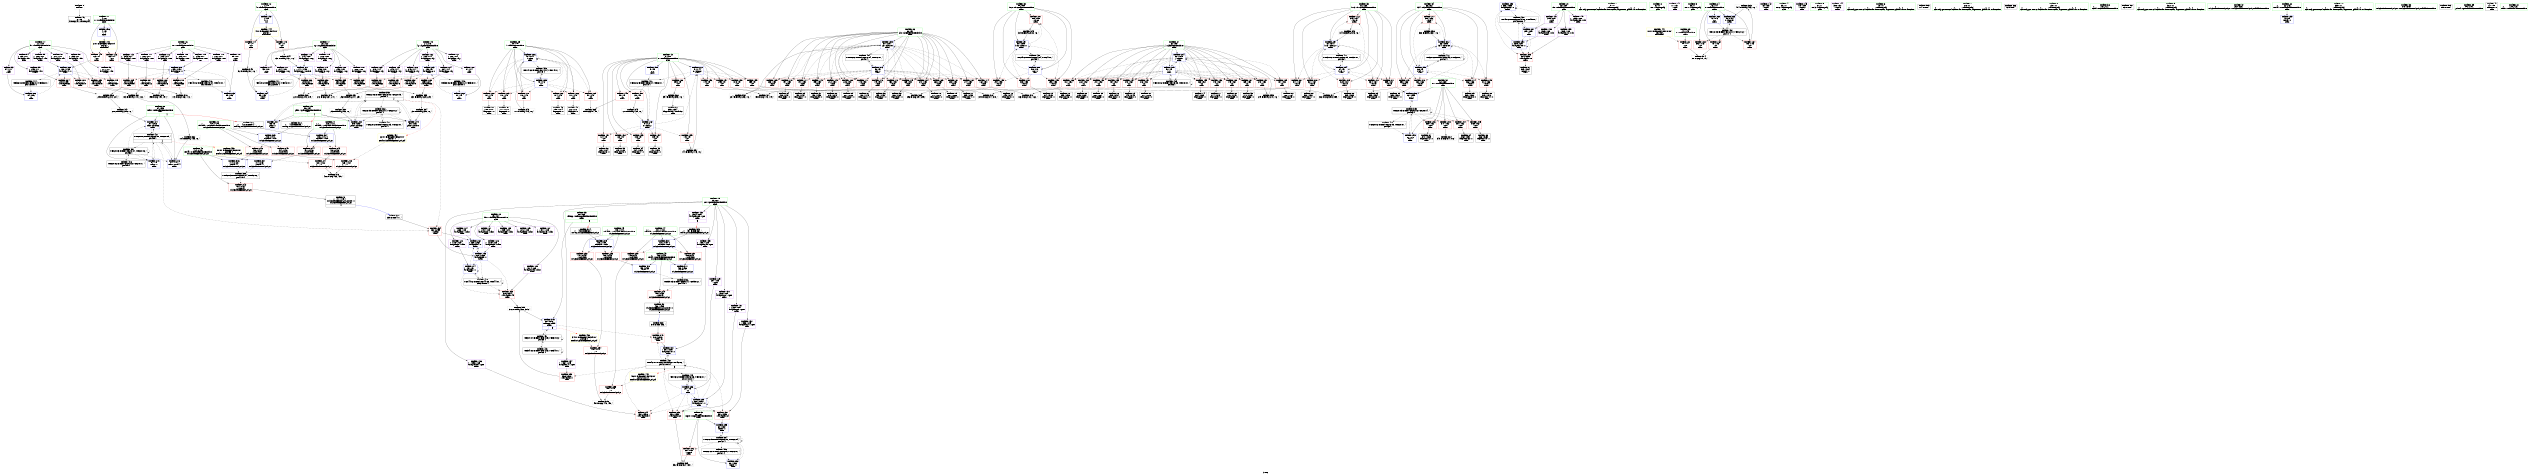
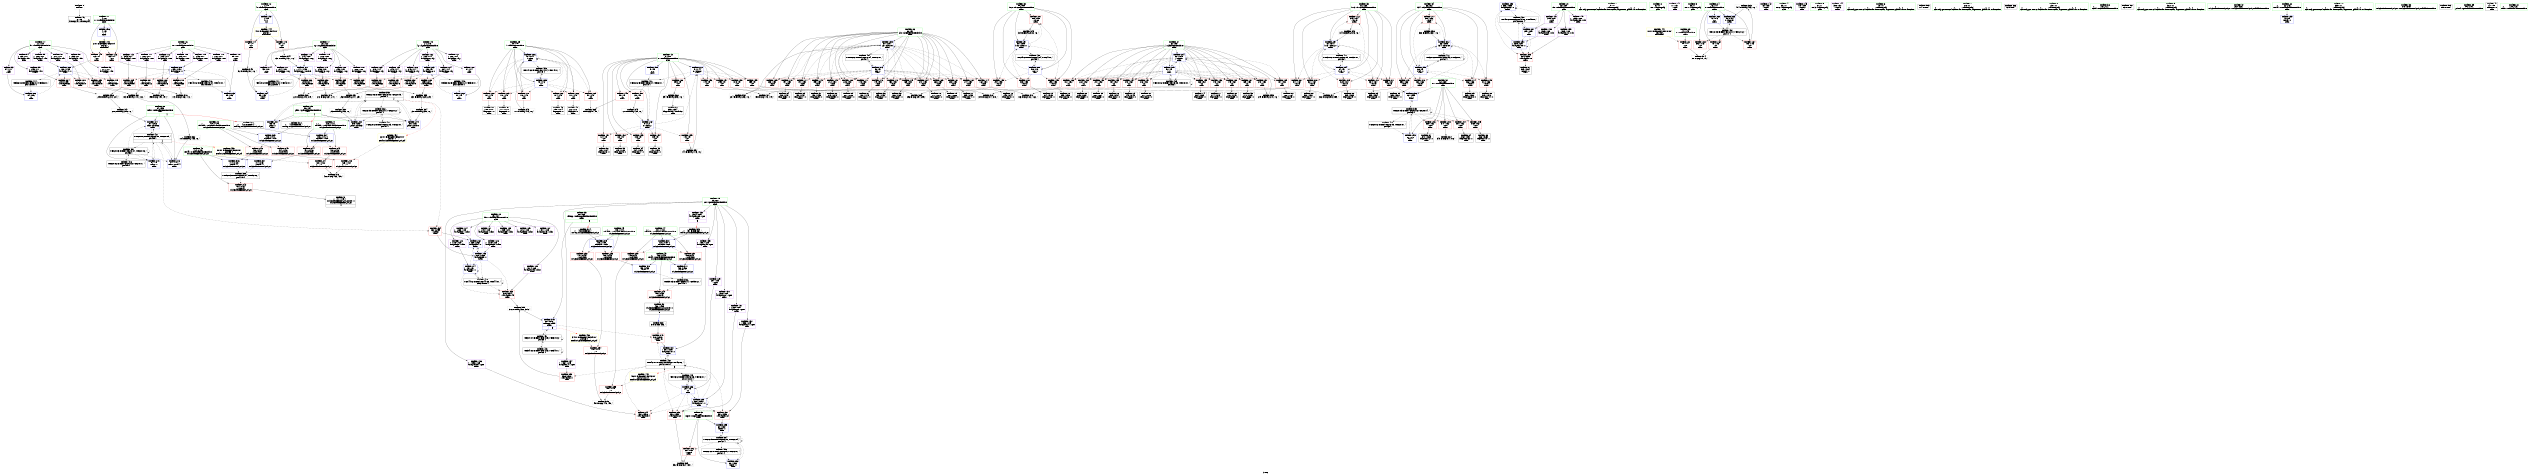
(200, 60) -> (200, 60)
(394, 217) -> none
